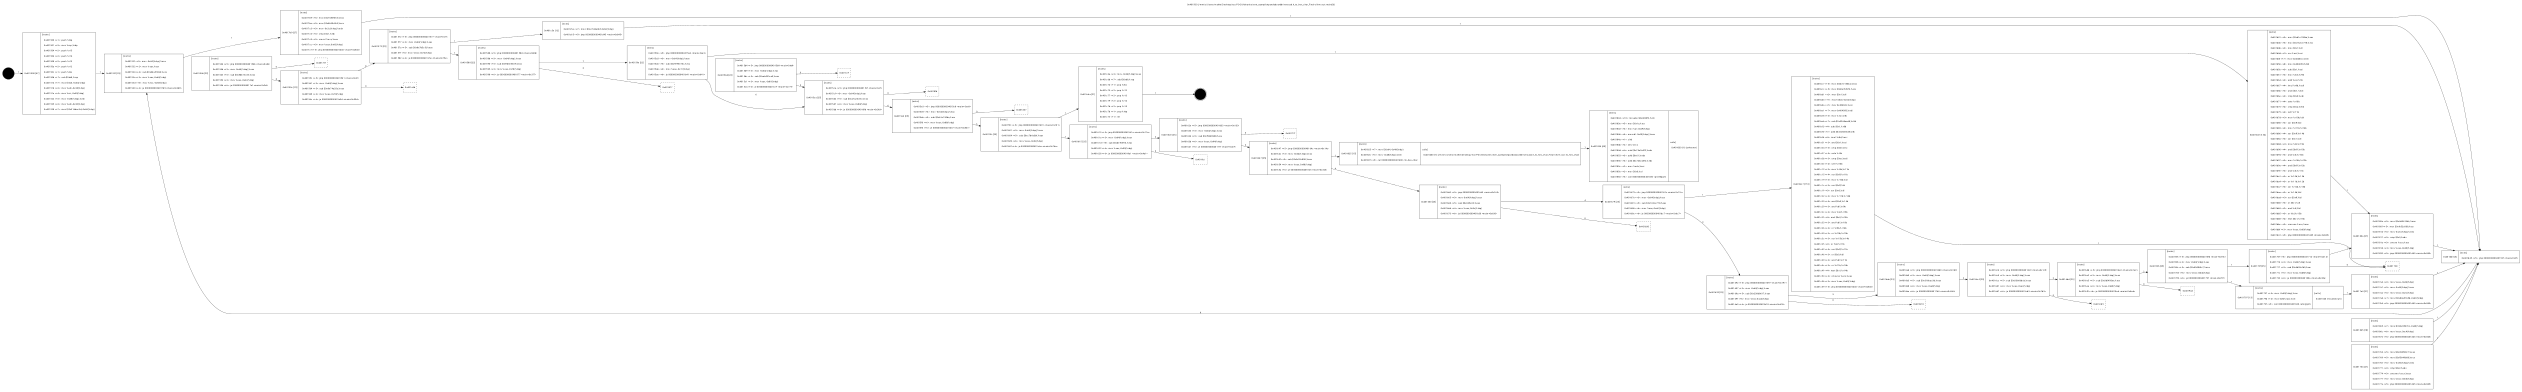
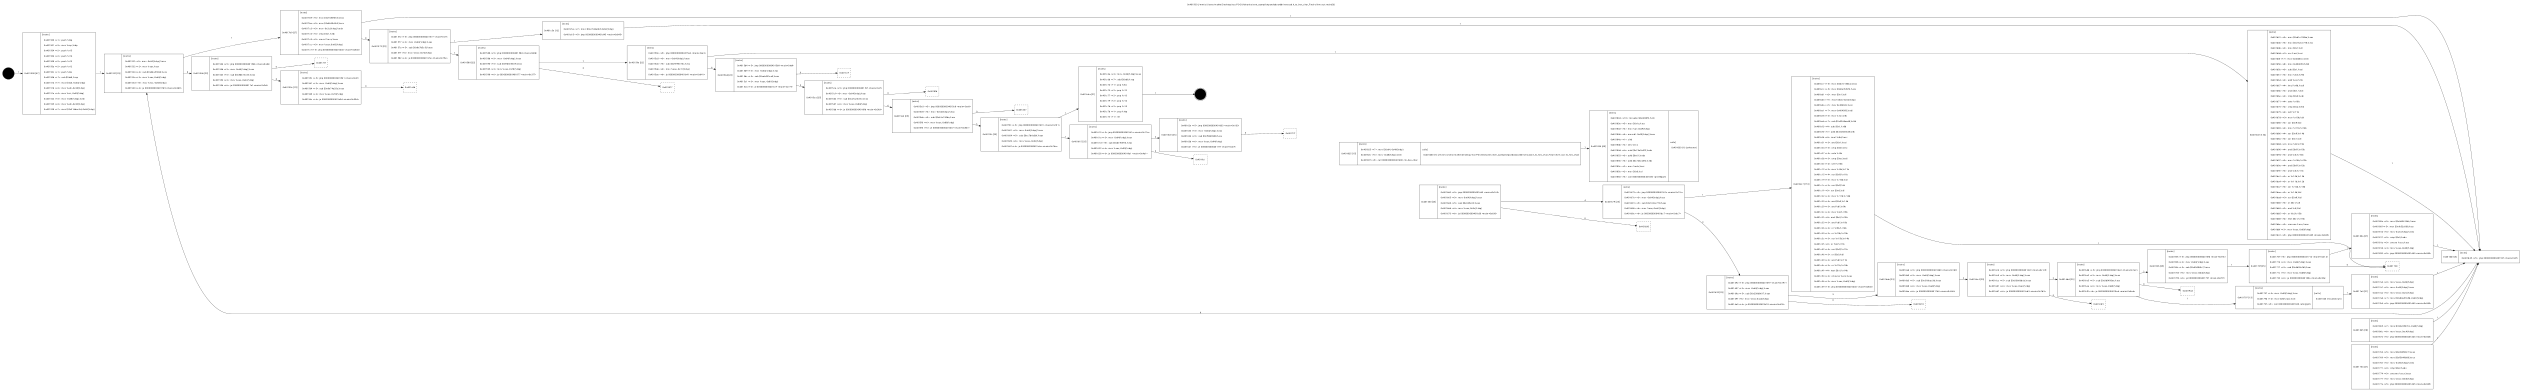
(366, 67) -> (365, 39)
none -> (186, 73)
(748, 107) -> (711, 69)
(1290, 158) -> none
(2350, 194) -> (2407, 195)
(2233, 284) -> (2185, 304)
